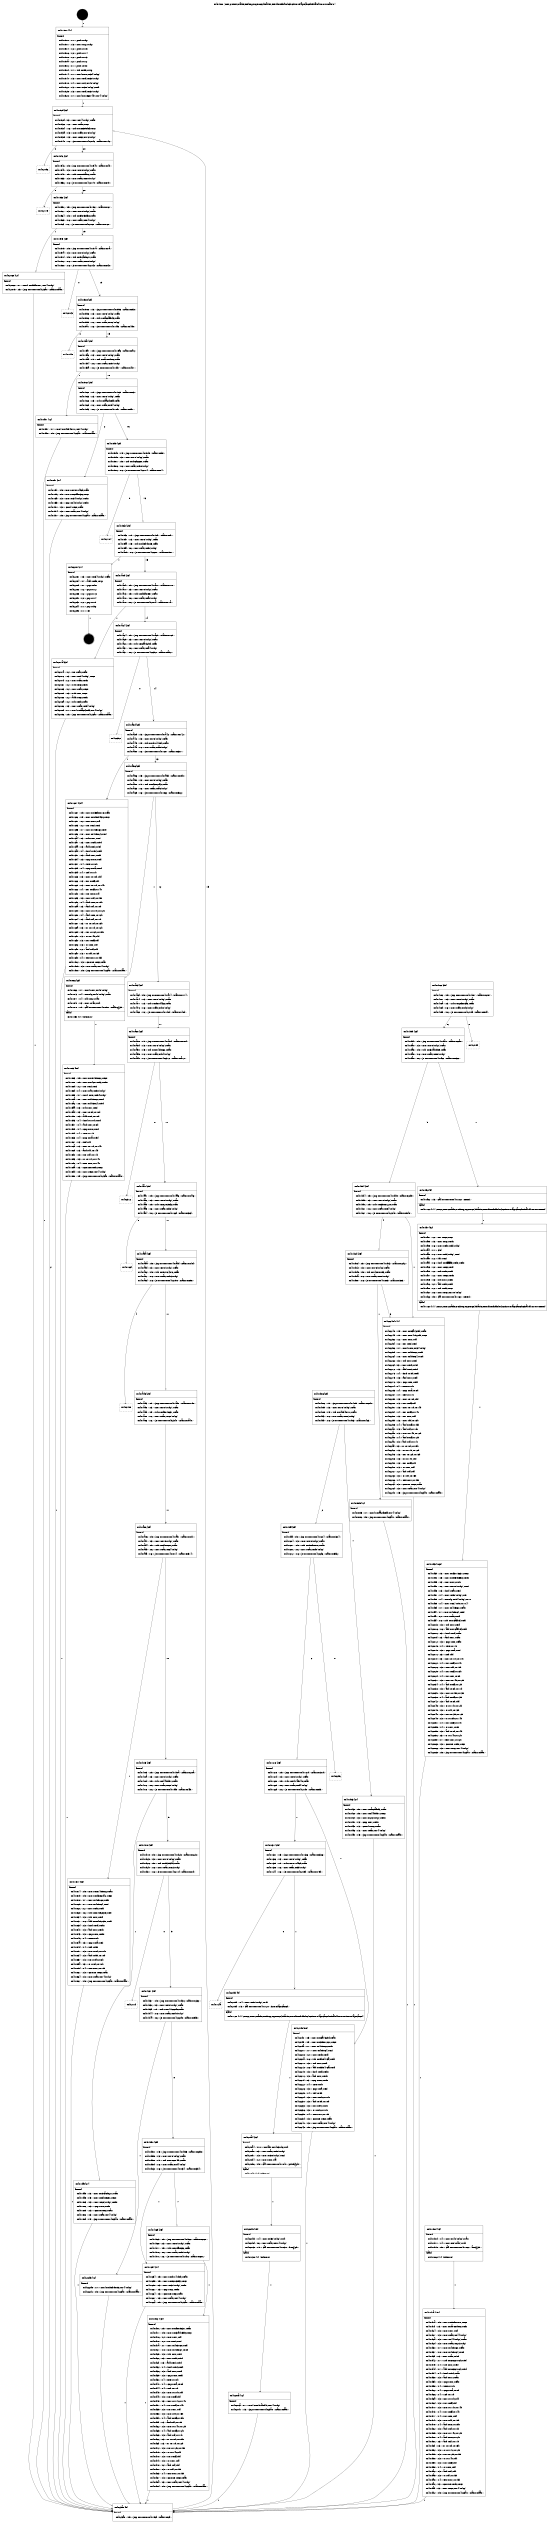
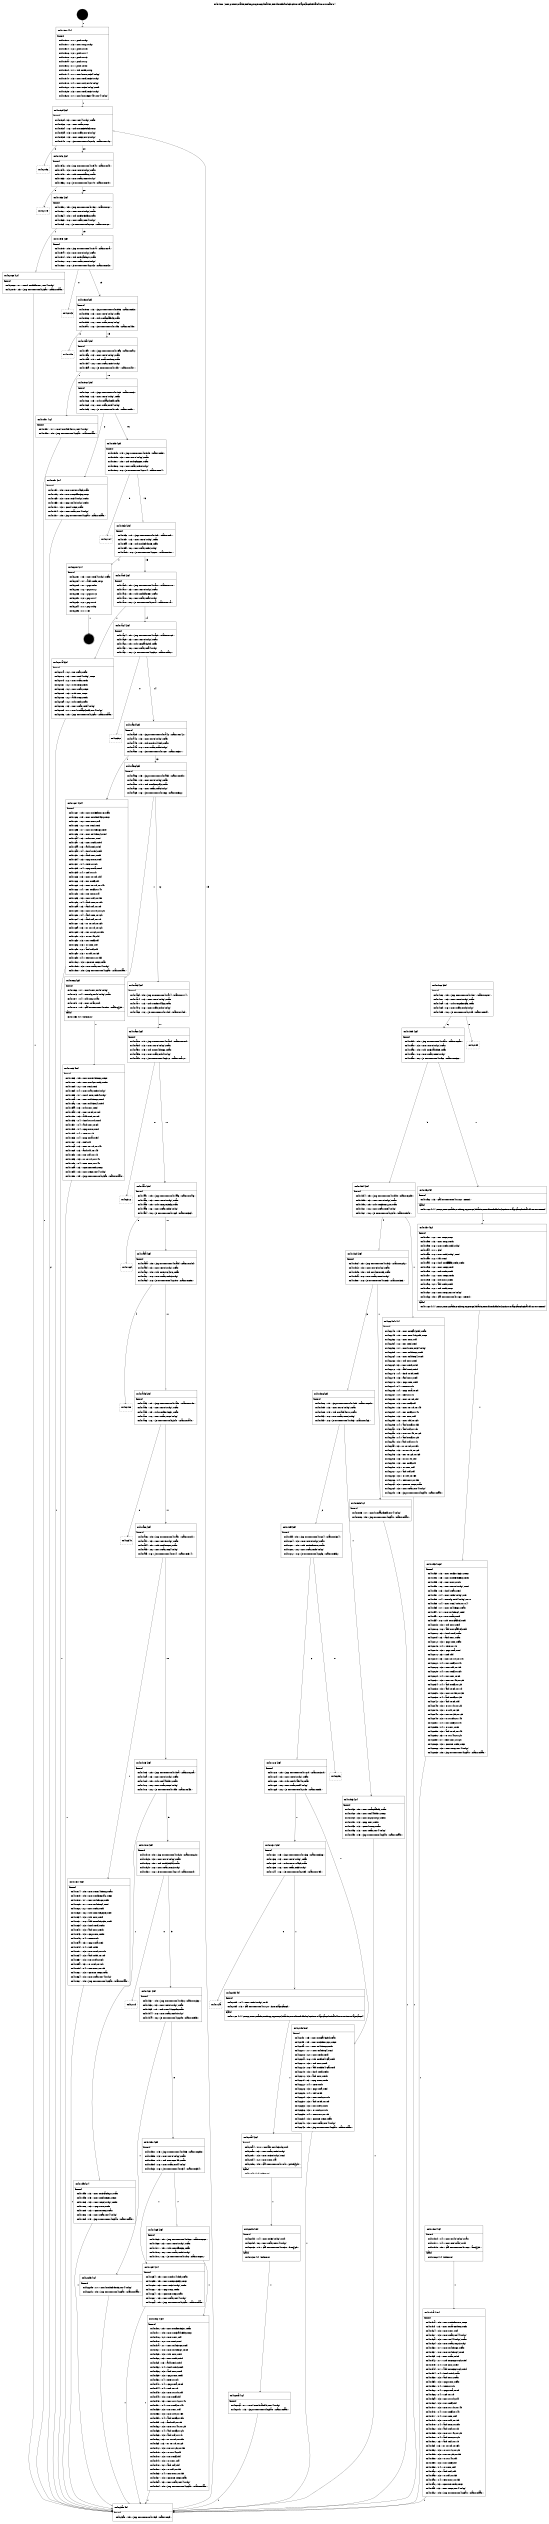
(386, 1300) -> (360, 1337)
none -> (126, 1541)
